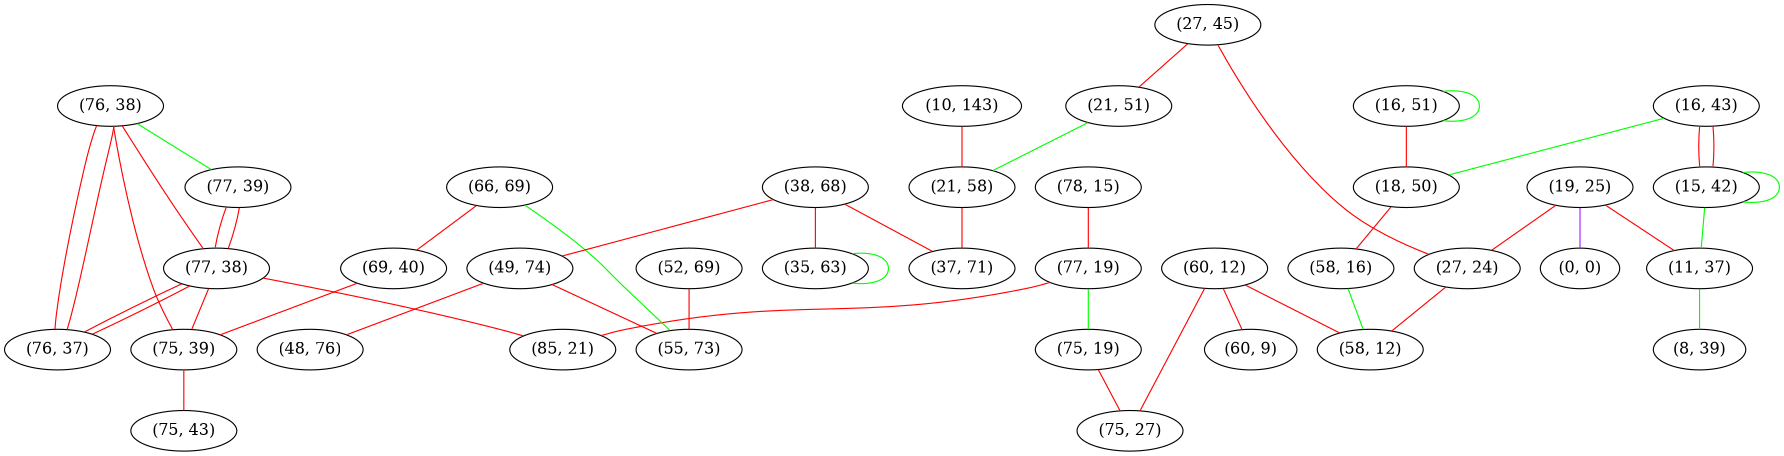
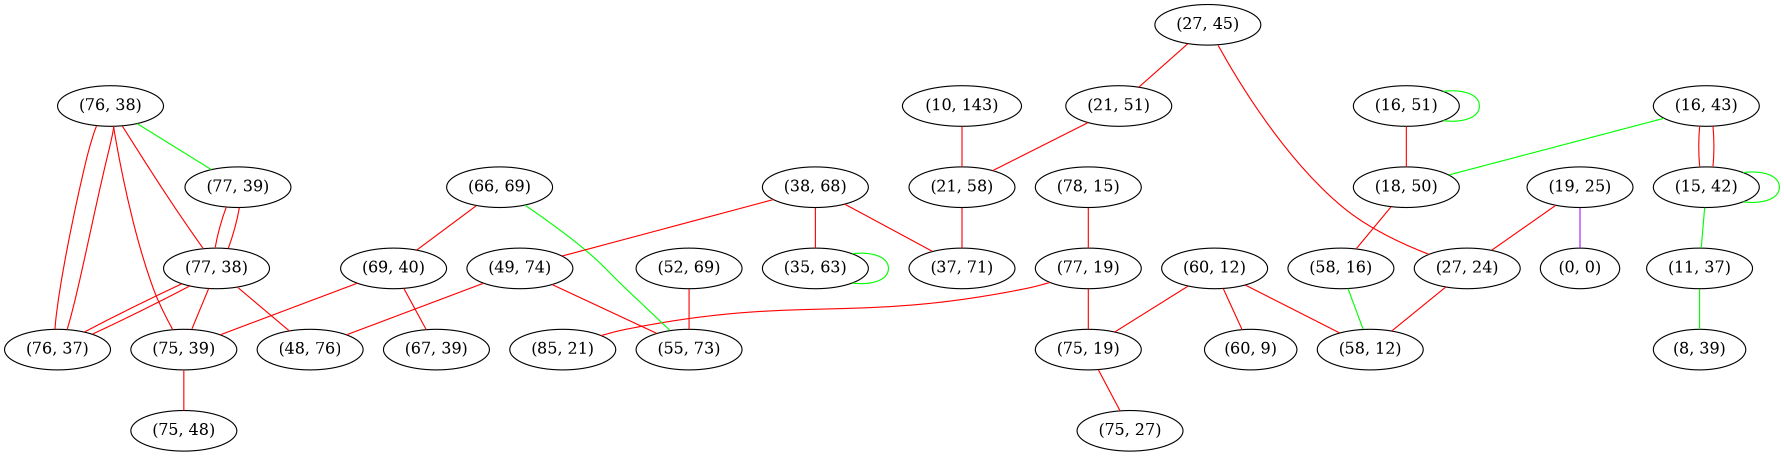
(1040, 147) -> (1040, 147)
(1640, 228) -> none
(394, 305) -> (264, 309)
(1088, 309) -> (1088, 309)
none -> (436, 350)
(1172, 350) -> (1151, 309)
(184, 431) -> (184, 431)
